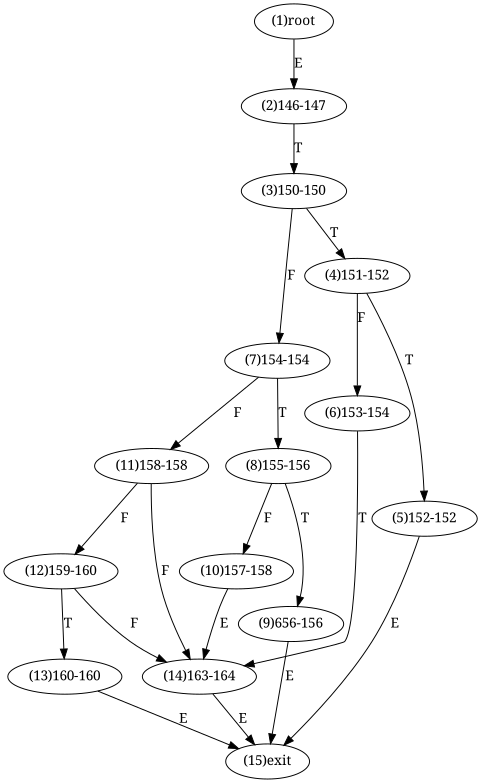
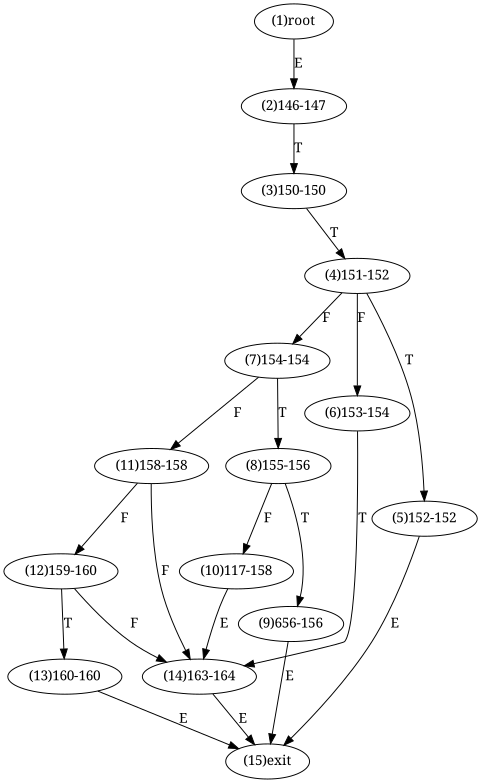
(286, 271) -> (321, 315)
(236, 571) -> (236, 571)
